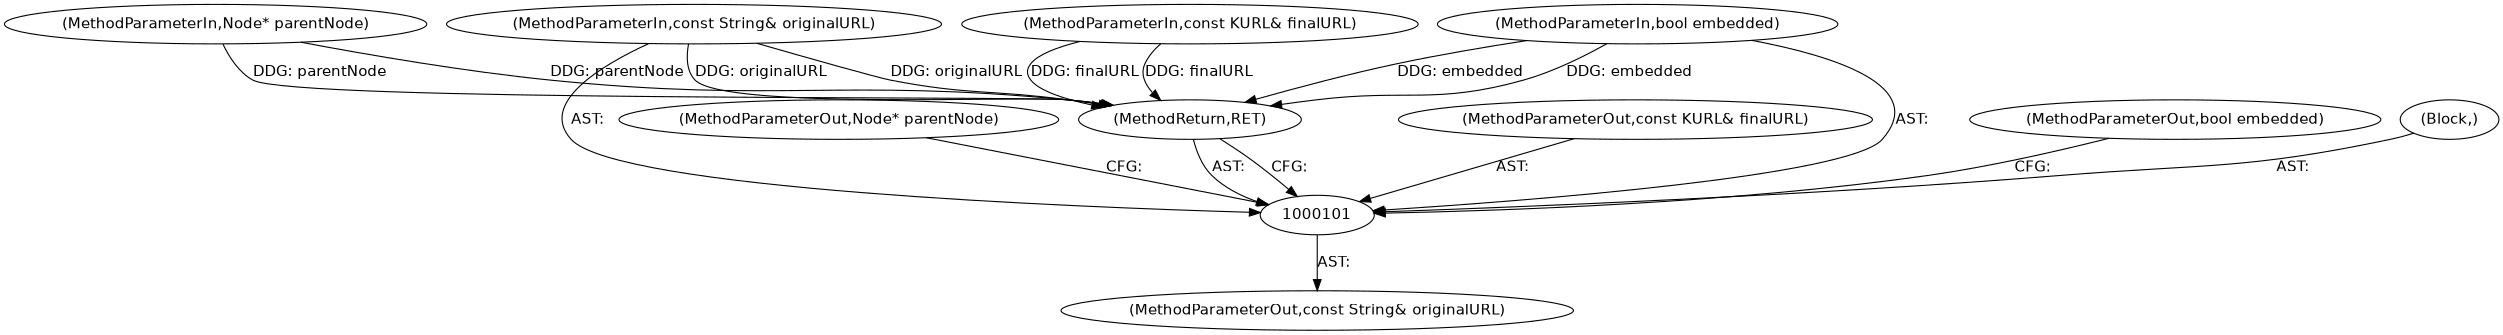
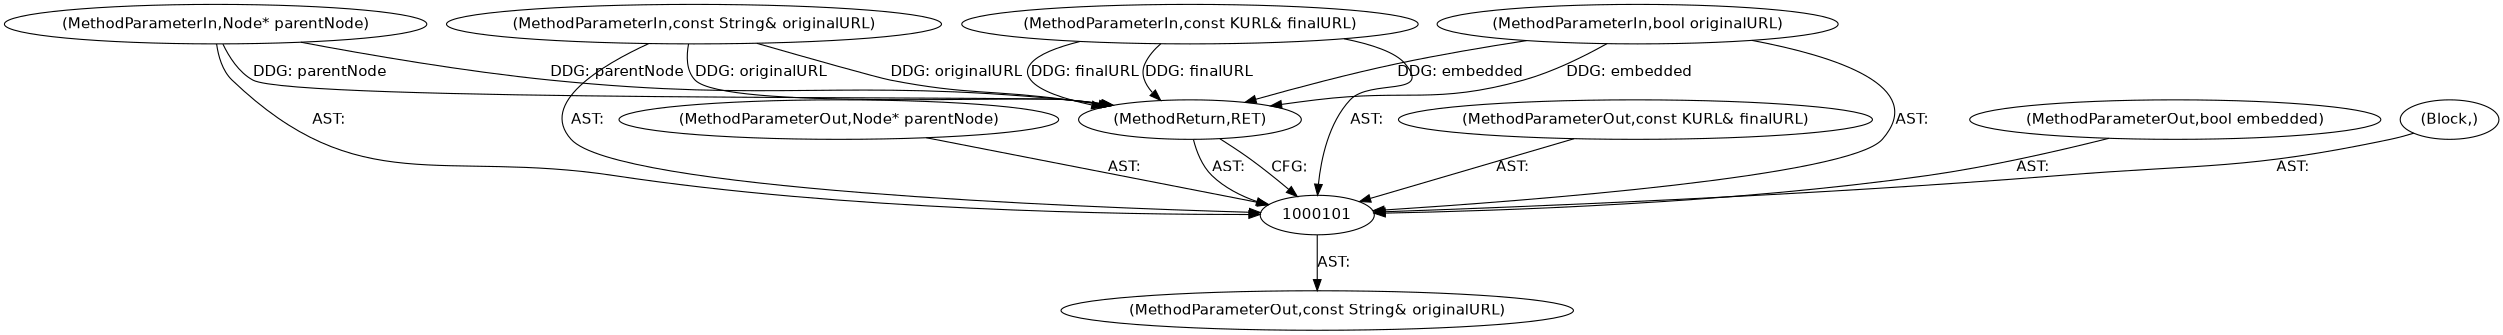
(1638, 24) -> (1638, 24)
none -> (1383, 88)
(1127, 167) -> (1127, 167)
(2035, 167) -> (2035, 167)
none -> (709, 188)
